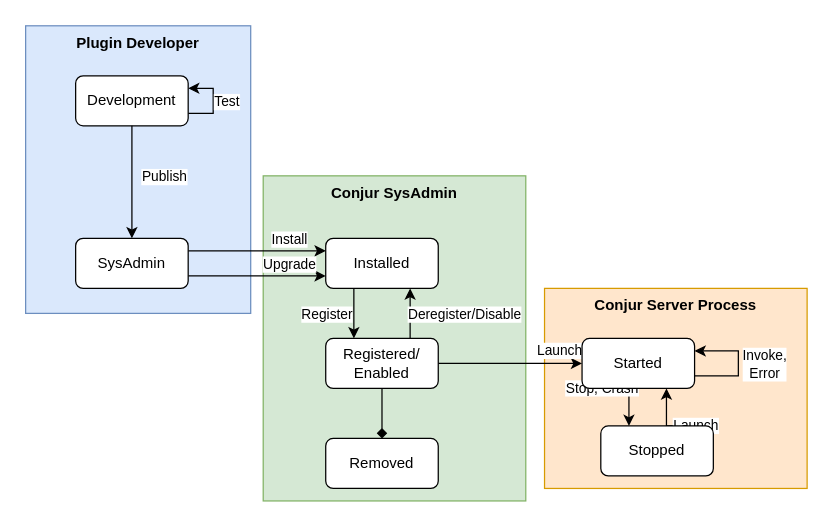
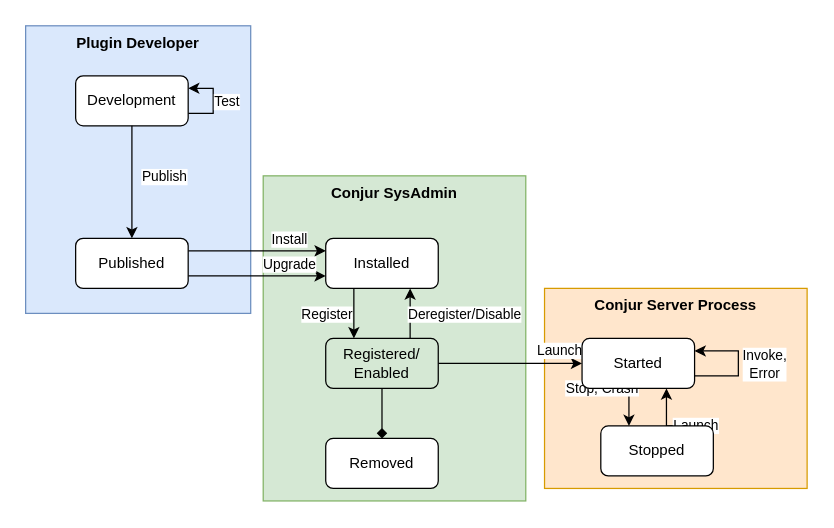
(132, 263) -> (132, 263)
(382, 363) -> (382, 363)
